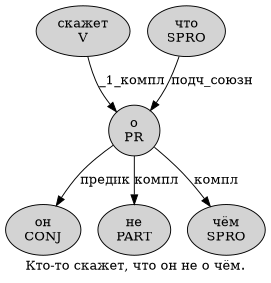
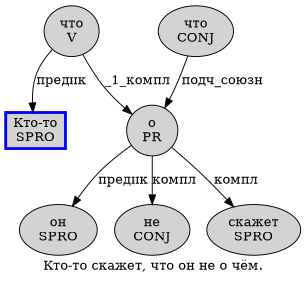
(83, 31) -> (72, 31)
(186, 31) -> (196, 31)
none -> (36, 131)
(43, 230) -> (58, 230)
(134, 230) -> (152, 230)
(226, 230) -> (254, 230)
